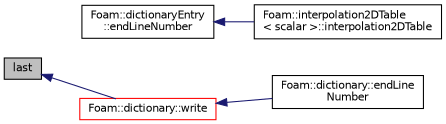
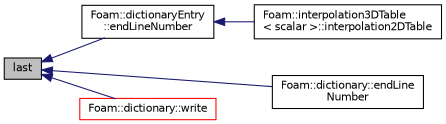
(348, 22) -> (348, 22)
none -> (78, 48)
(250, 100) -> (162, 79)
